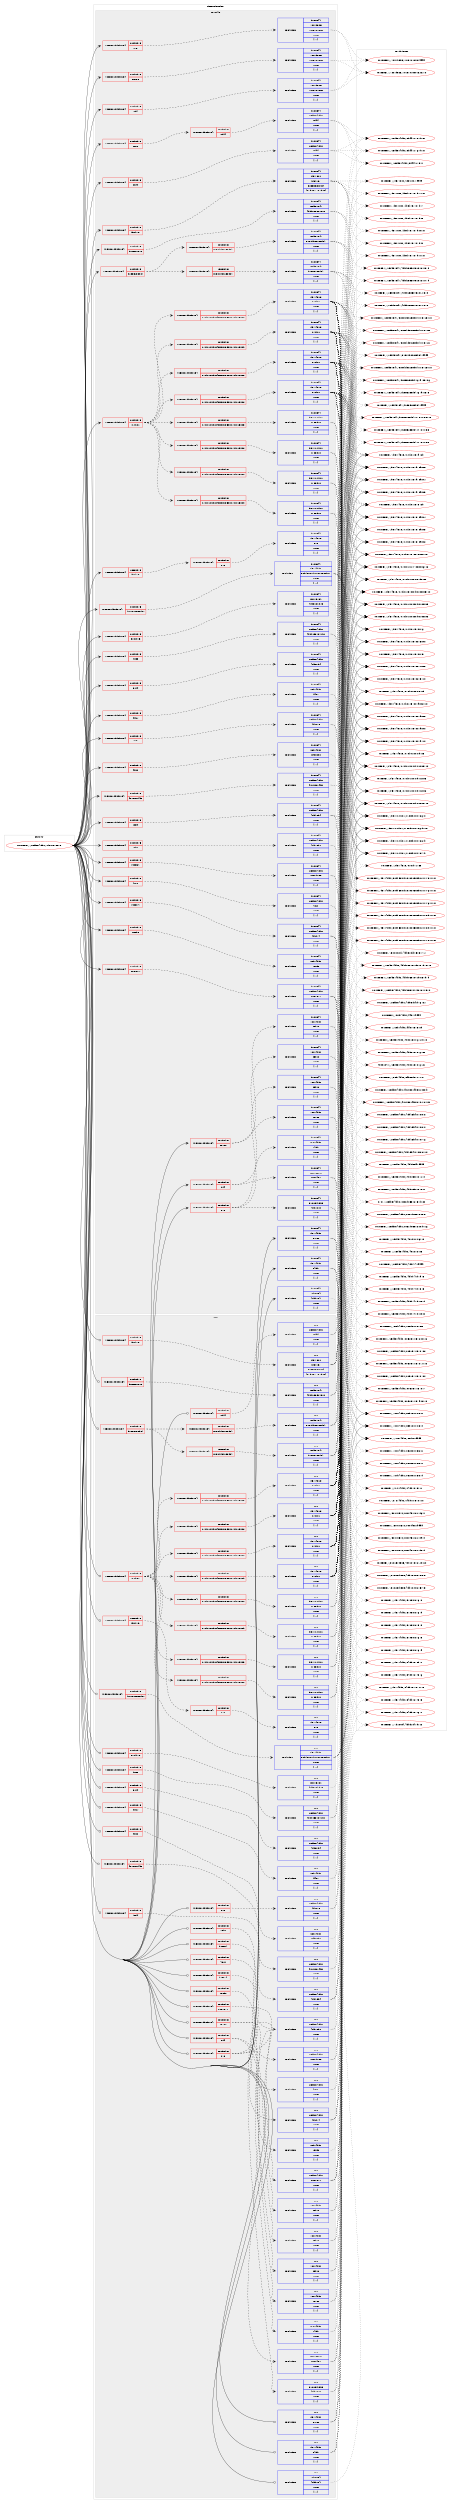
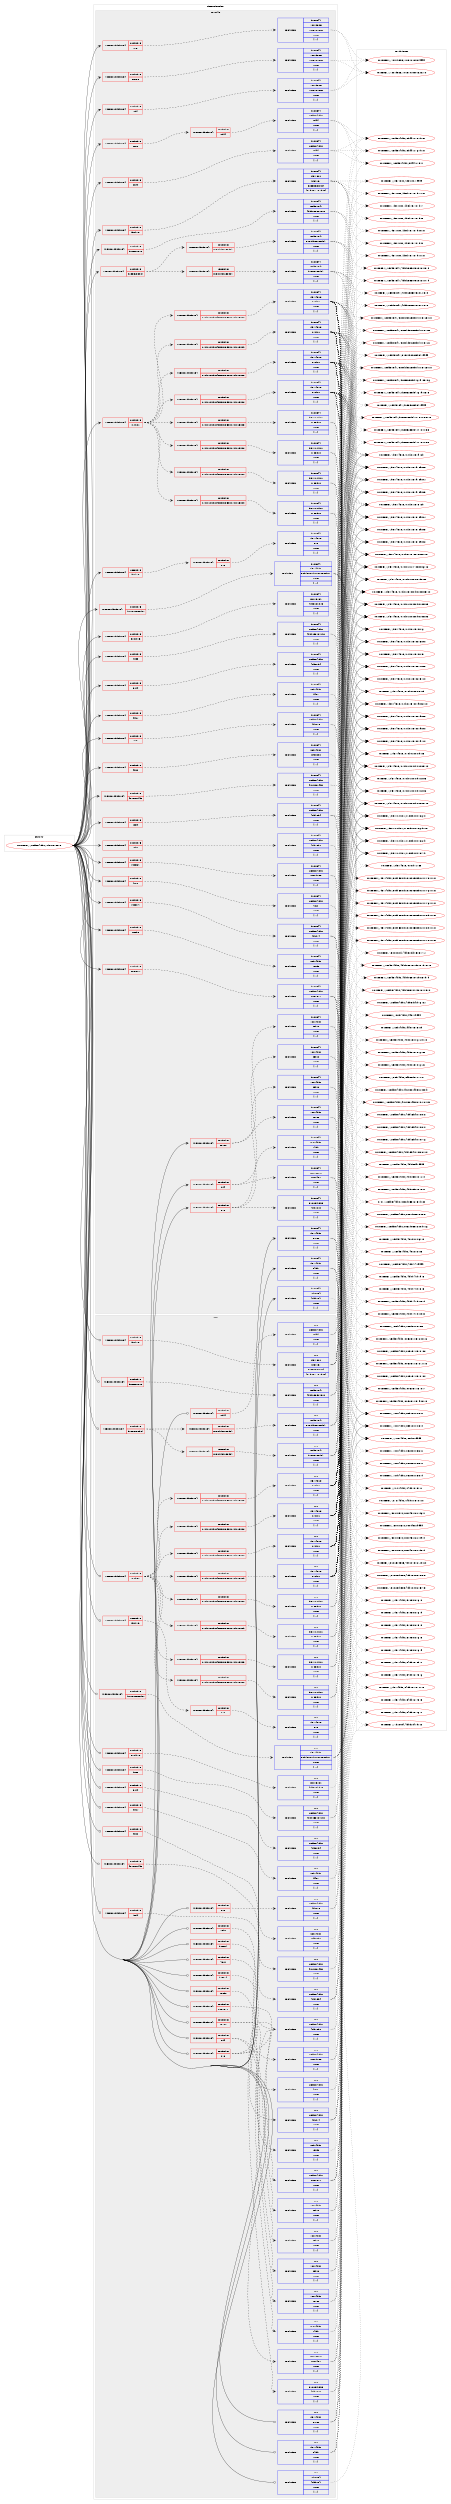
(402, 1065) -> (402, 1065)
